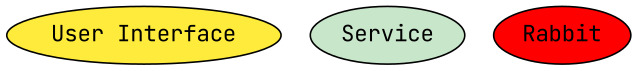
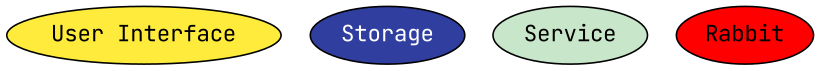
none -> (388, 35)
